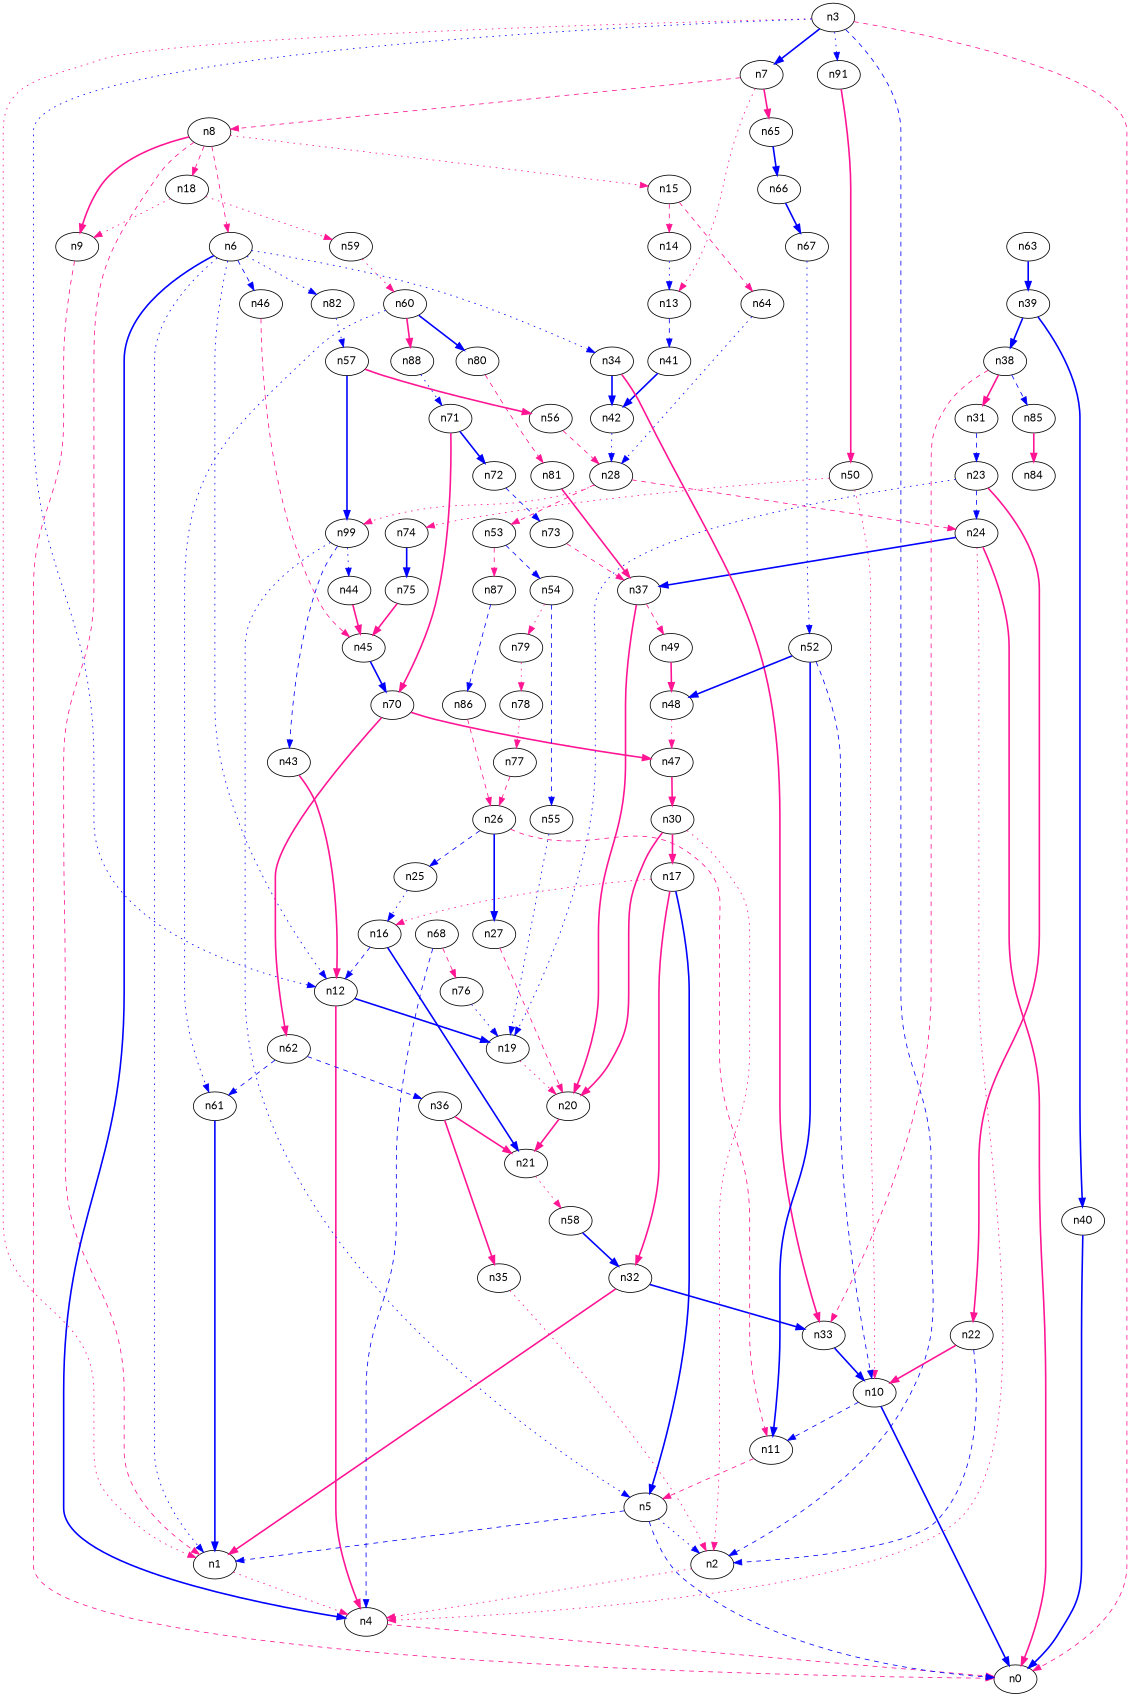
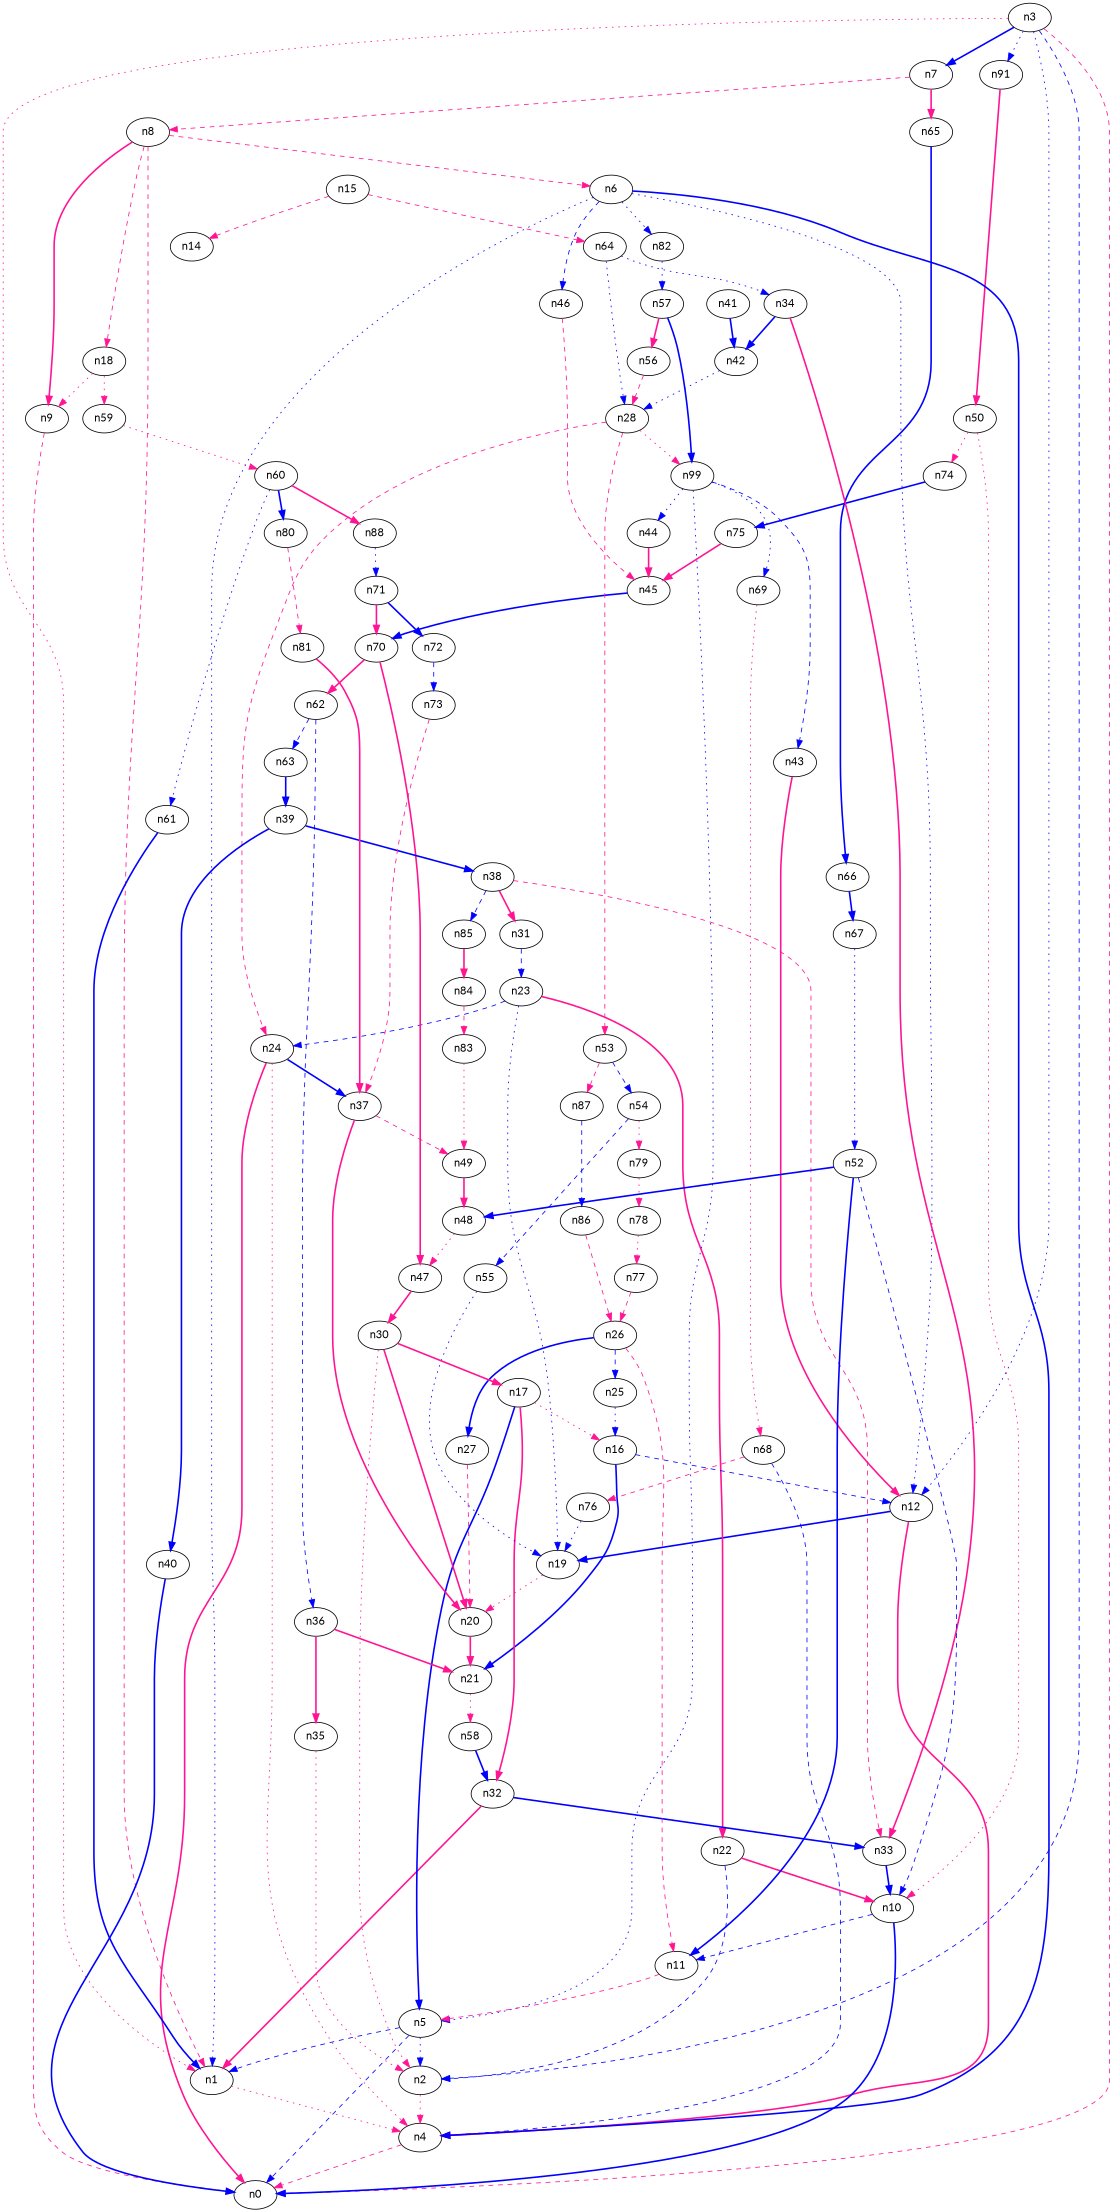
(435, 160) -> none
(423, 287) -> (691, 275)
(669, 304) -> none
none -> (758, 591)
none -> (464, 1049)
(252, 1077) -> (303, 730)
